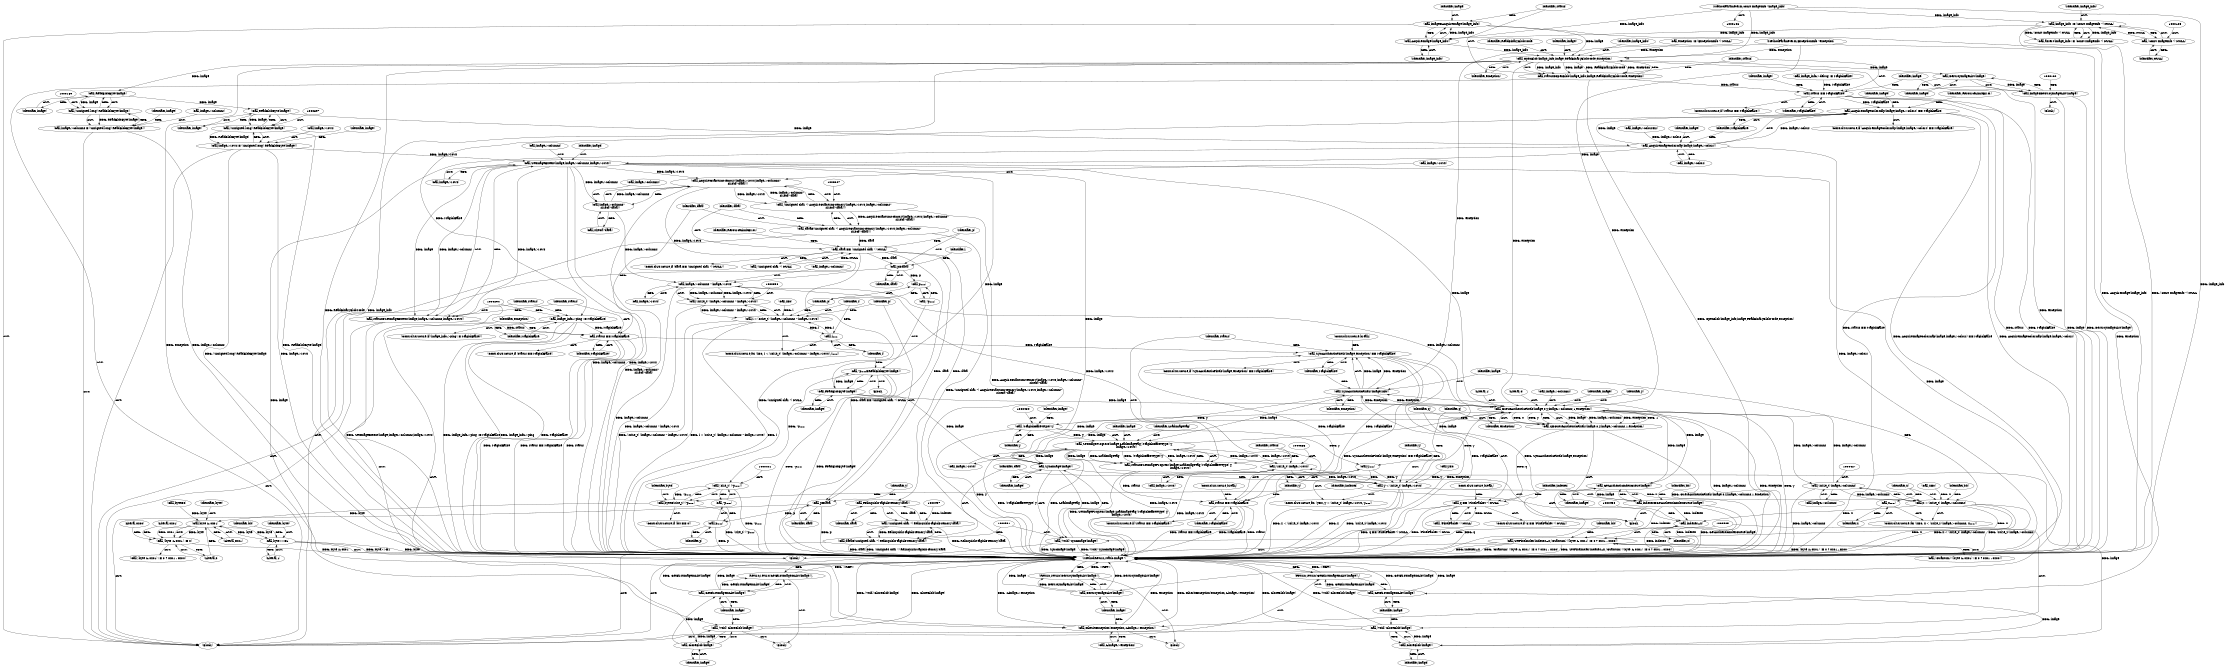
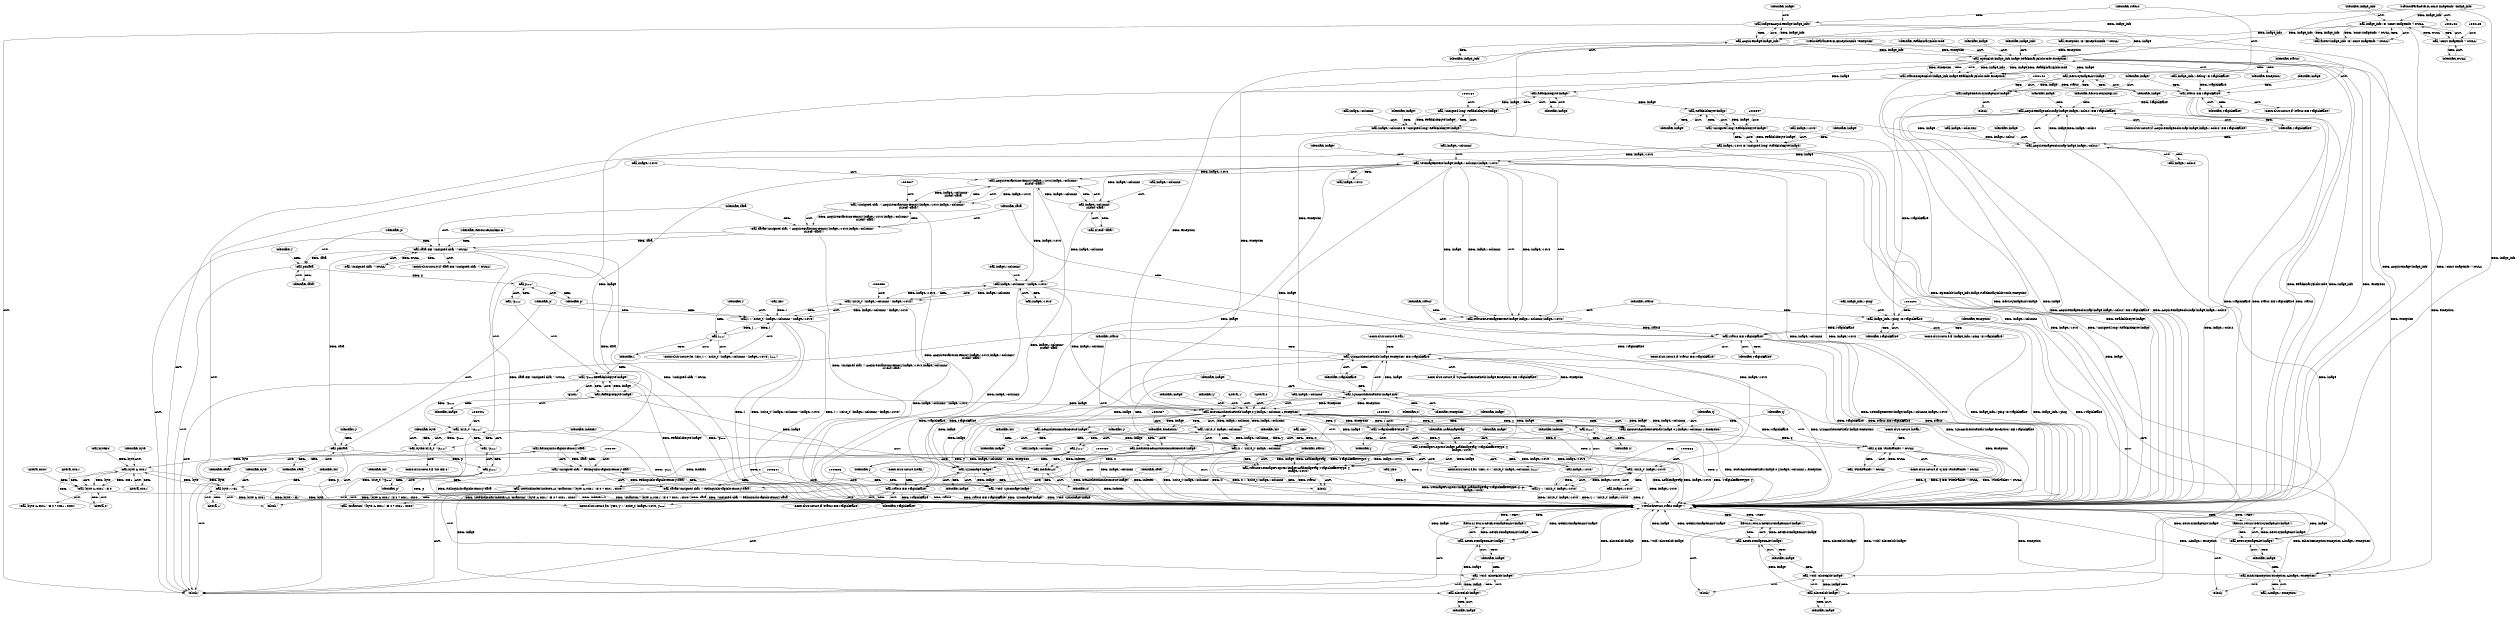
none -> (1856, 302)
(1669, 498) -> (1397, 441)
(942, 514) -> (607, 459)
